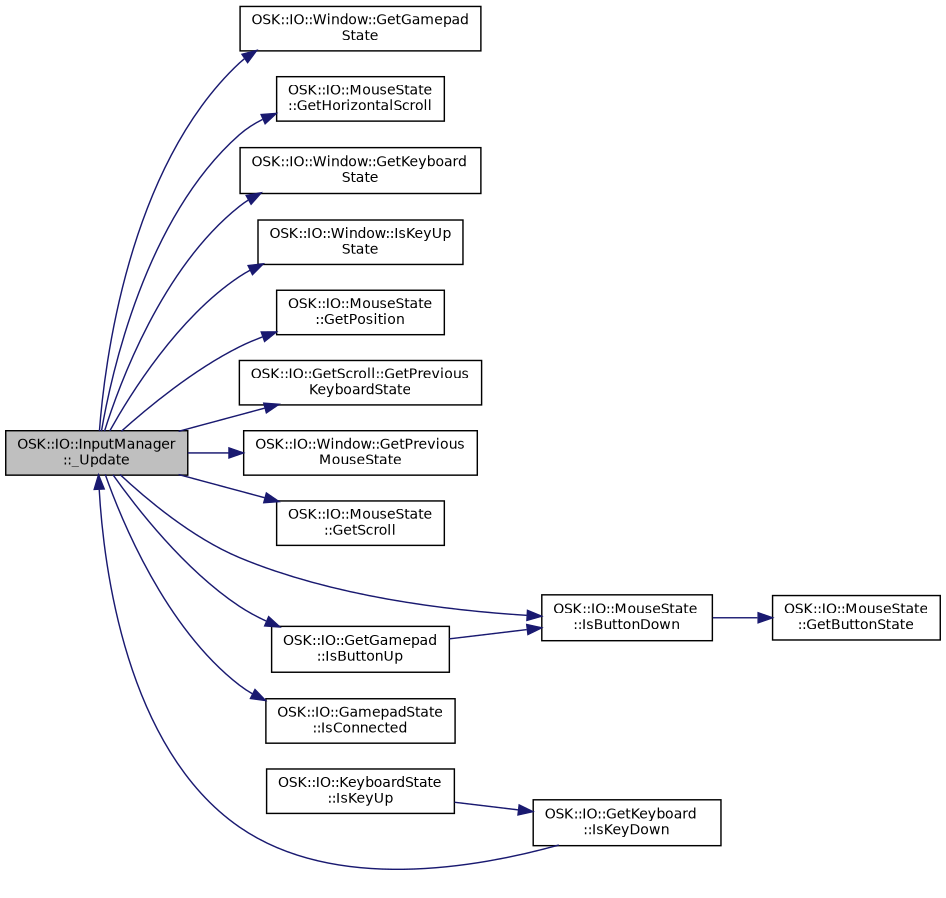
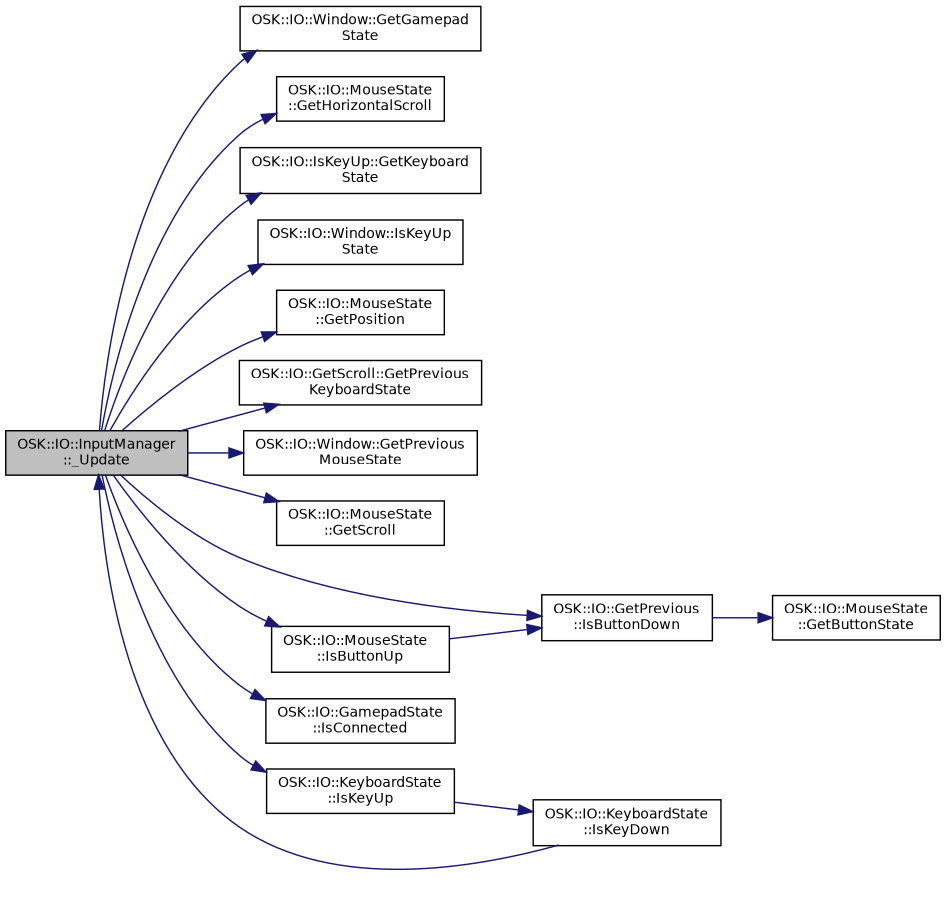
(360, 171) -> (360, 171)
(627, 618) -> (627, 618)
none -> (153, 634)
(360, 649) -> (360, 649)
(627, 823) -> (627, 823)
